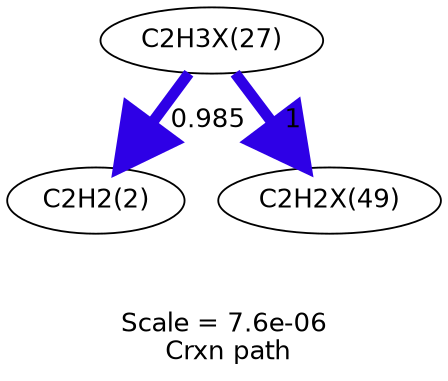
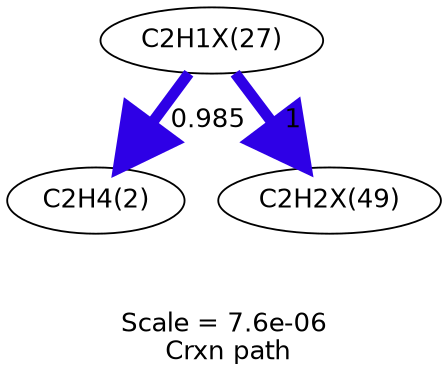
(212, 40) -> (212, 40)
(96, 201) -> (96, 201)
